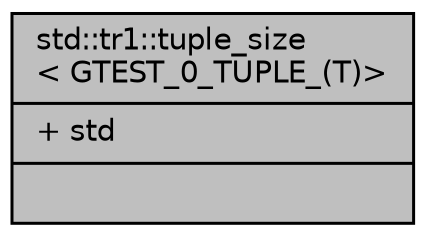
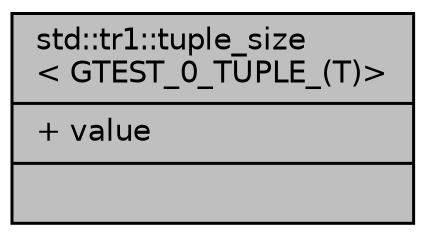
(76, 132) -> (94, 132)
